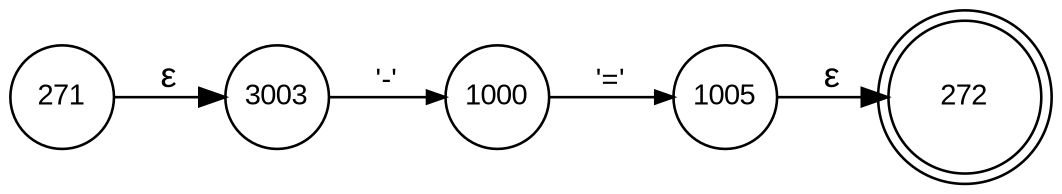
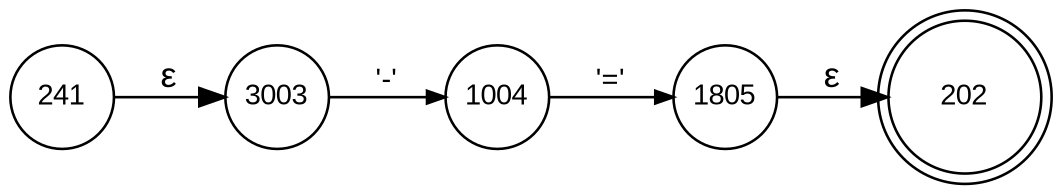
(62, 97) -> (62, 97)
(497, 97) -> (497, 97)
(725, 97) -> (725, 97)
(965, 97) -> (965, 97)
